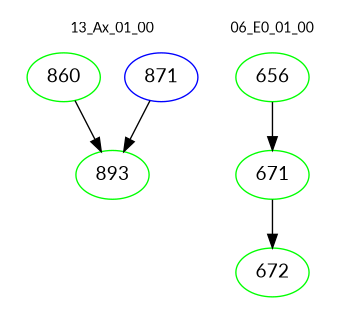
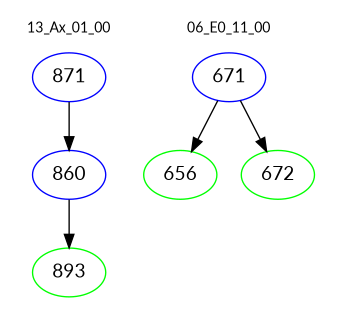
(272, 29) -> (229, 29)
(64, 77) -> (69, 175)
(272, 119) -> (208, 120)
(140, 120) -> (69, 119)
(272, 175) -> (229, 77)
